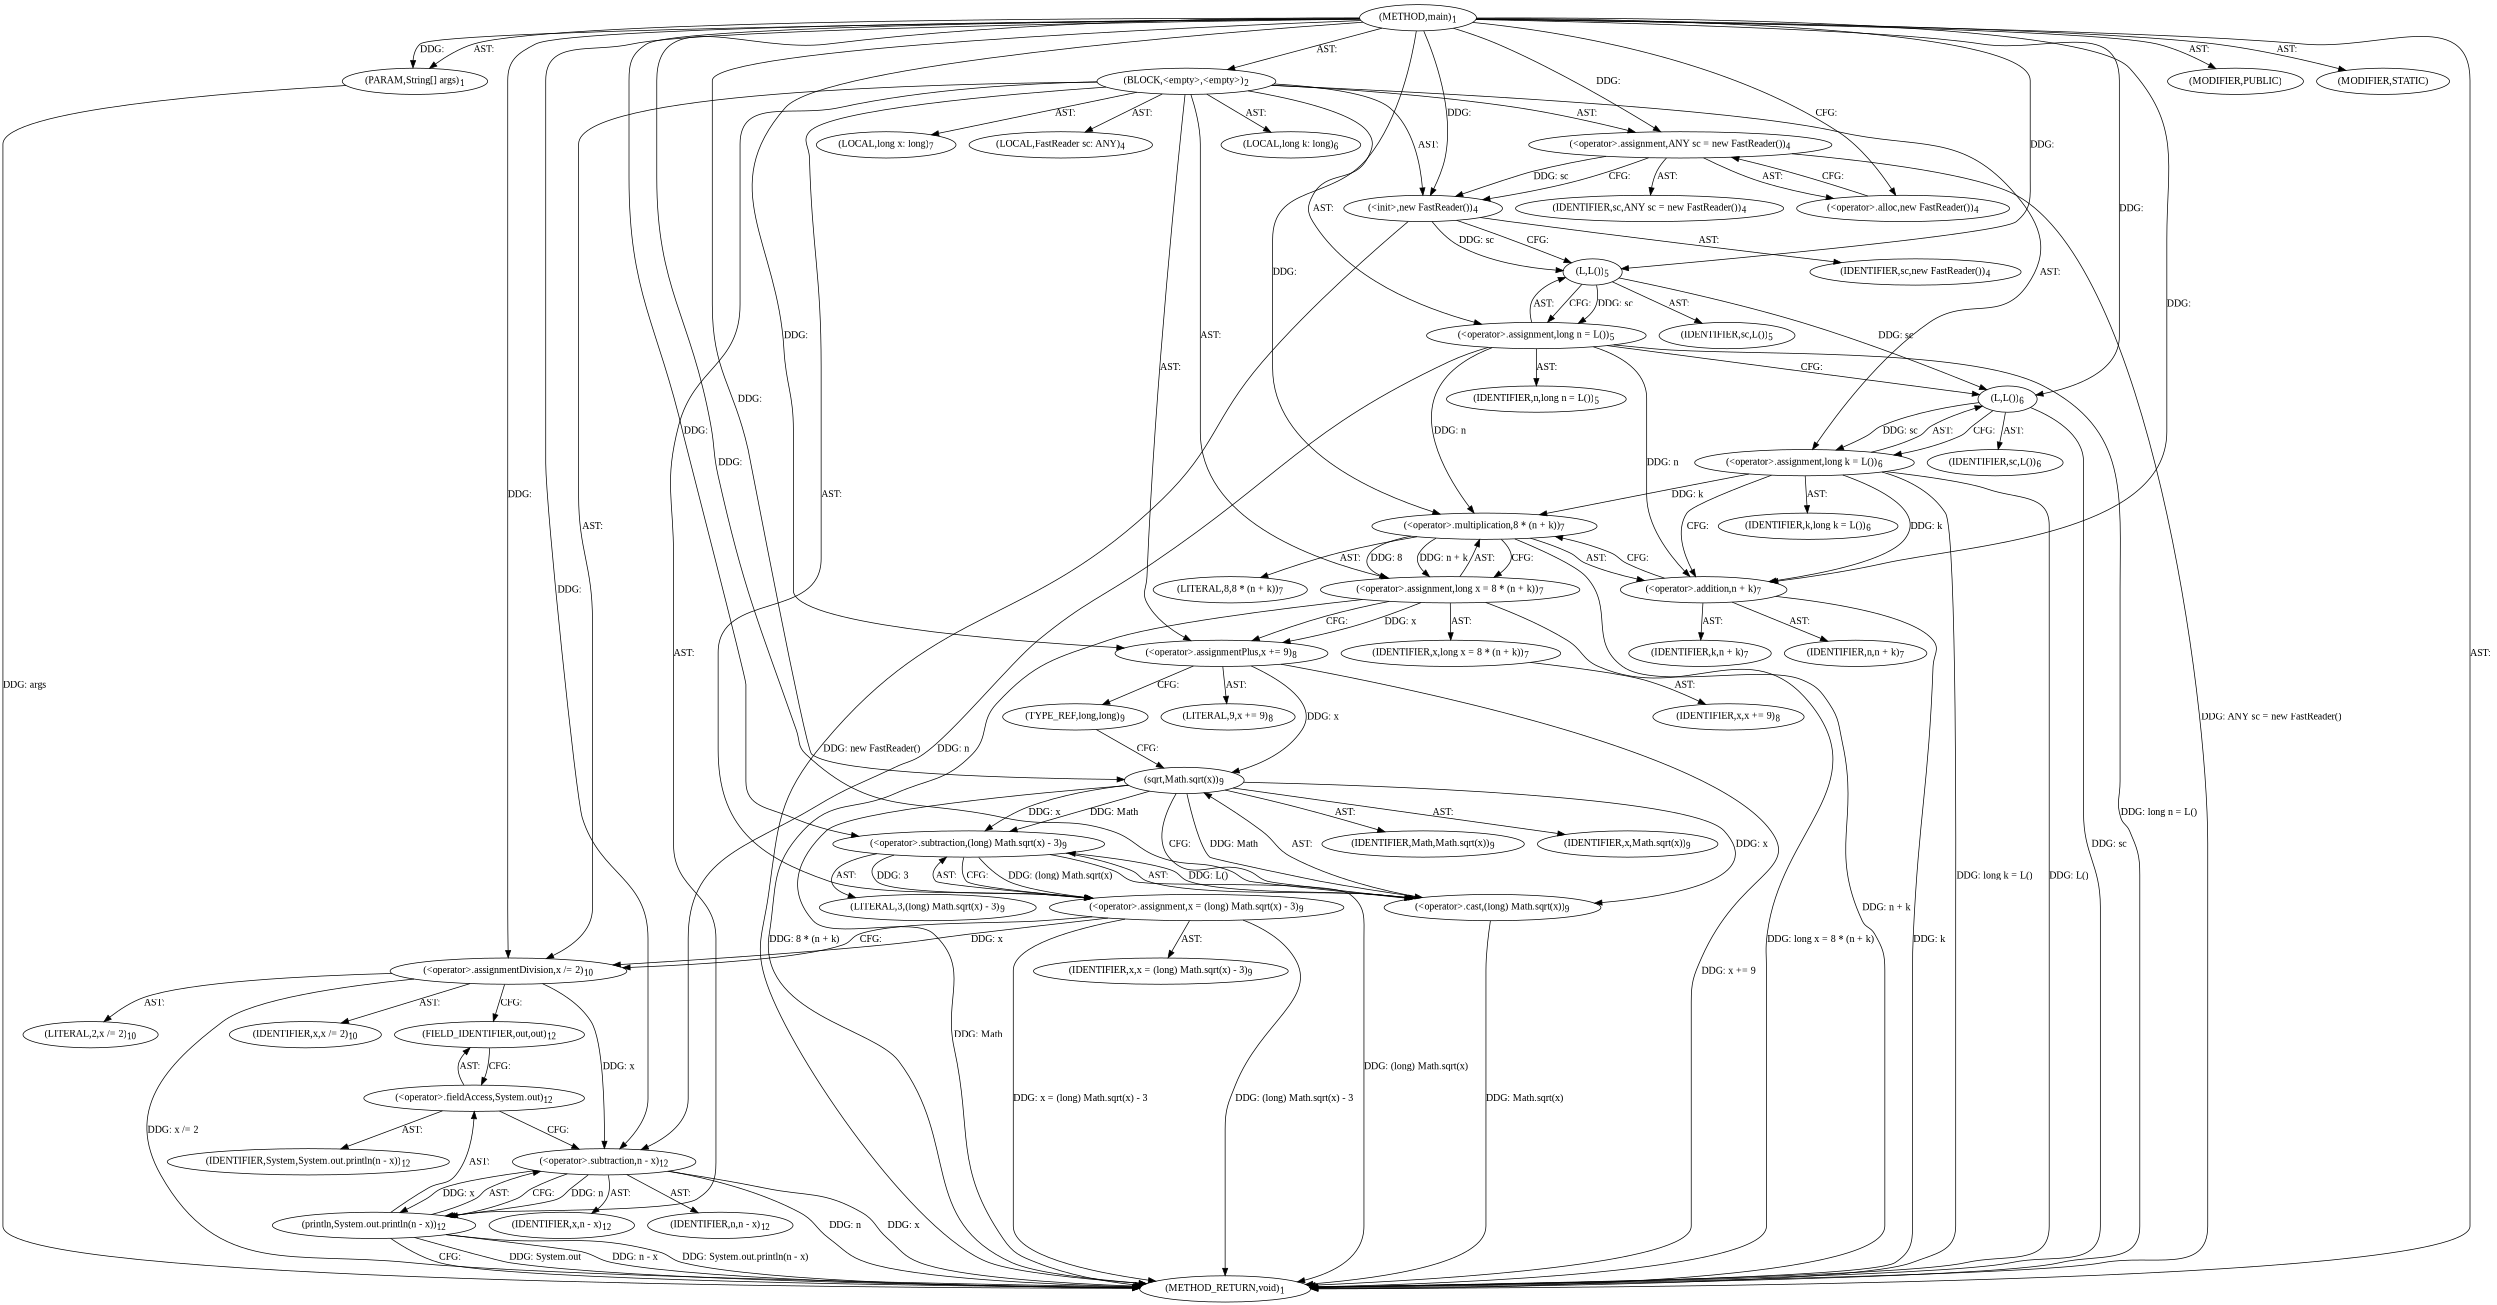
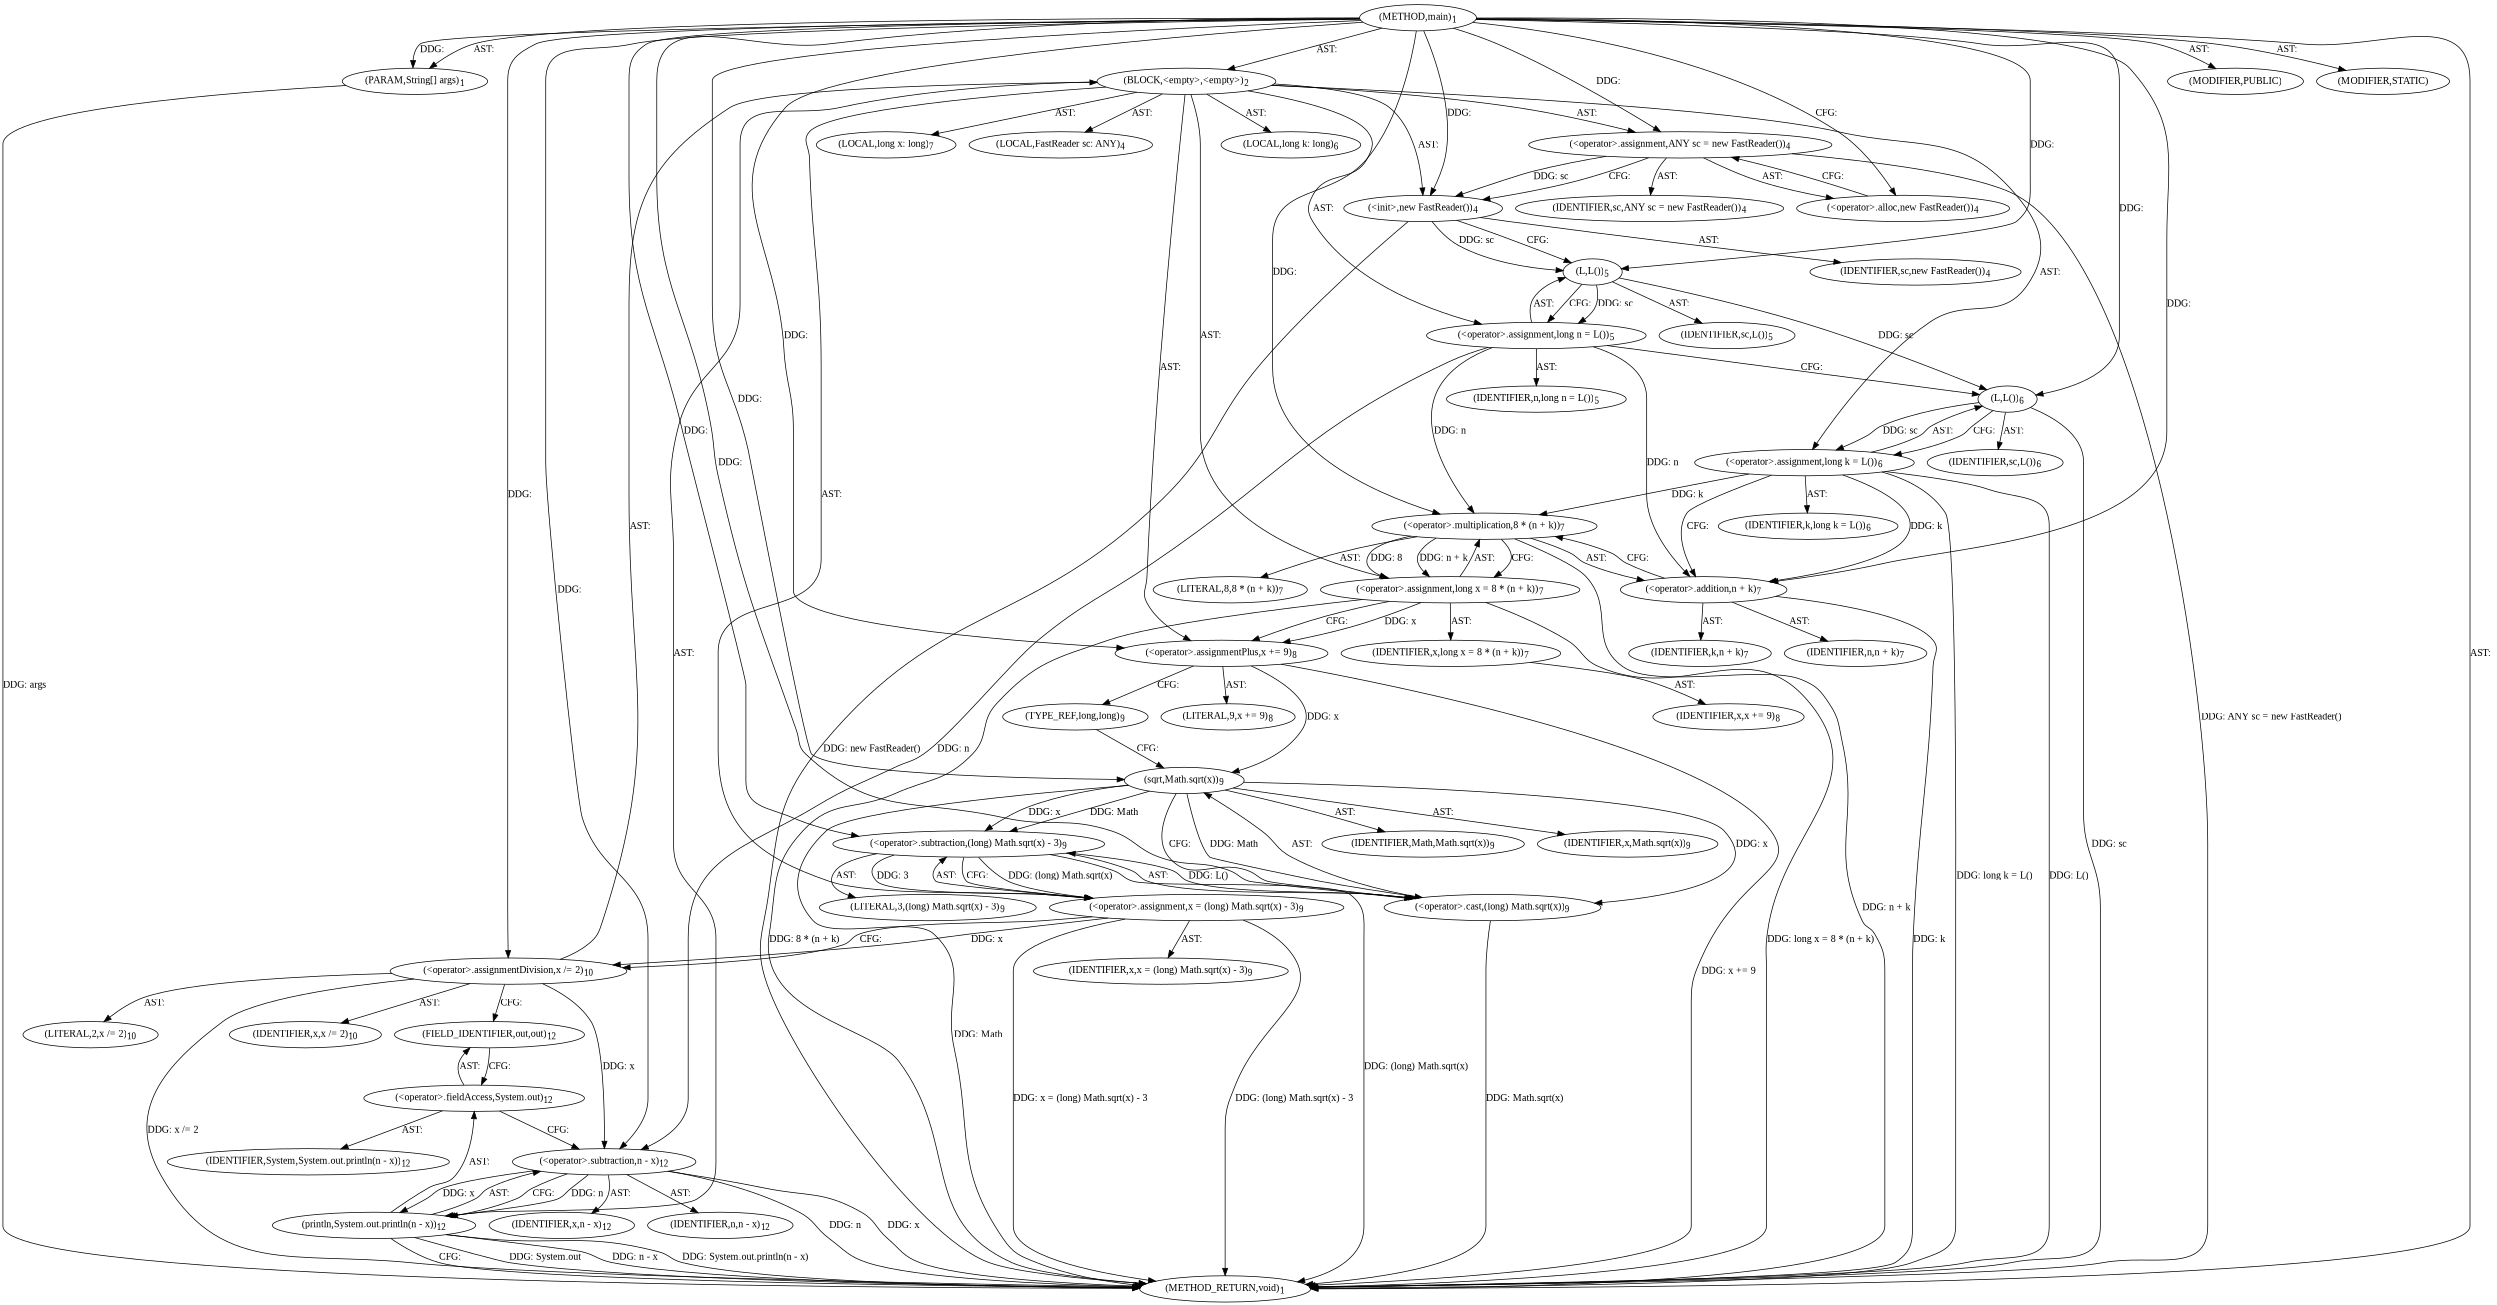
(579, 294) -> (629, 346)
(2140, 992) -> none
